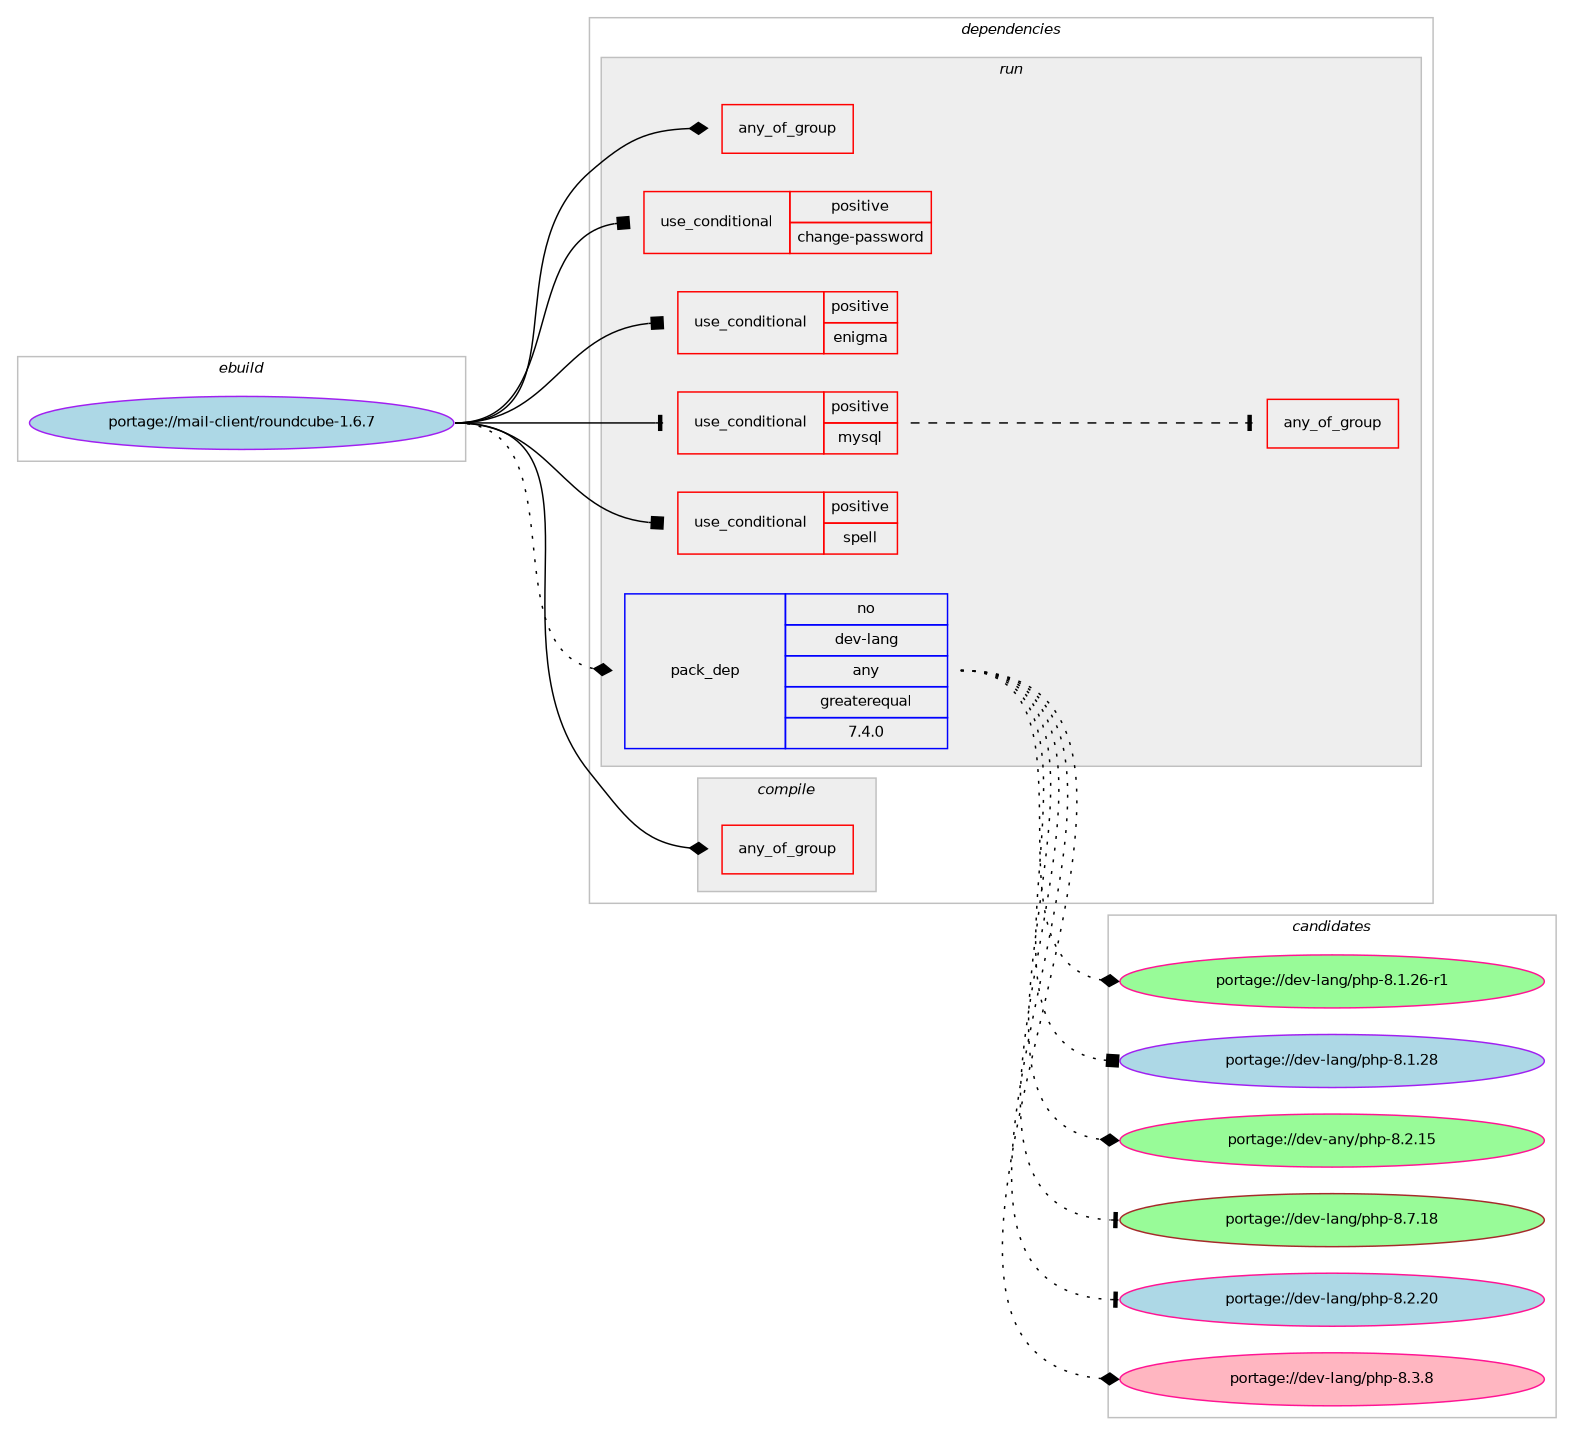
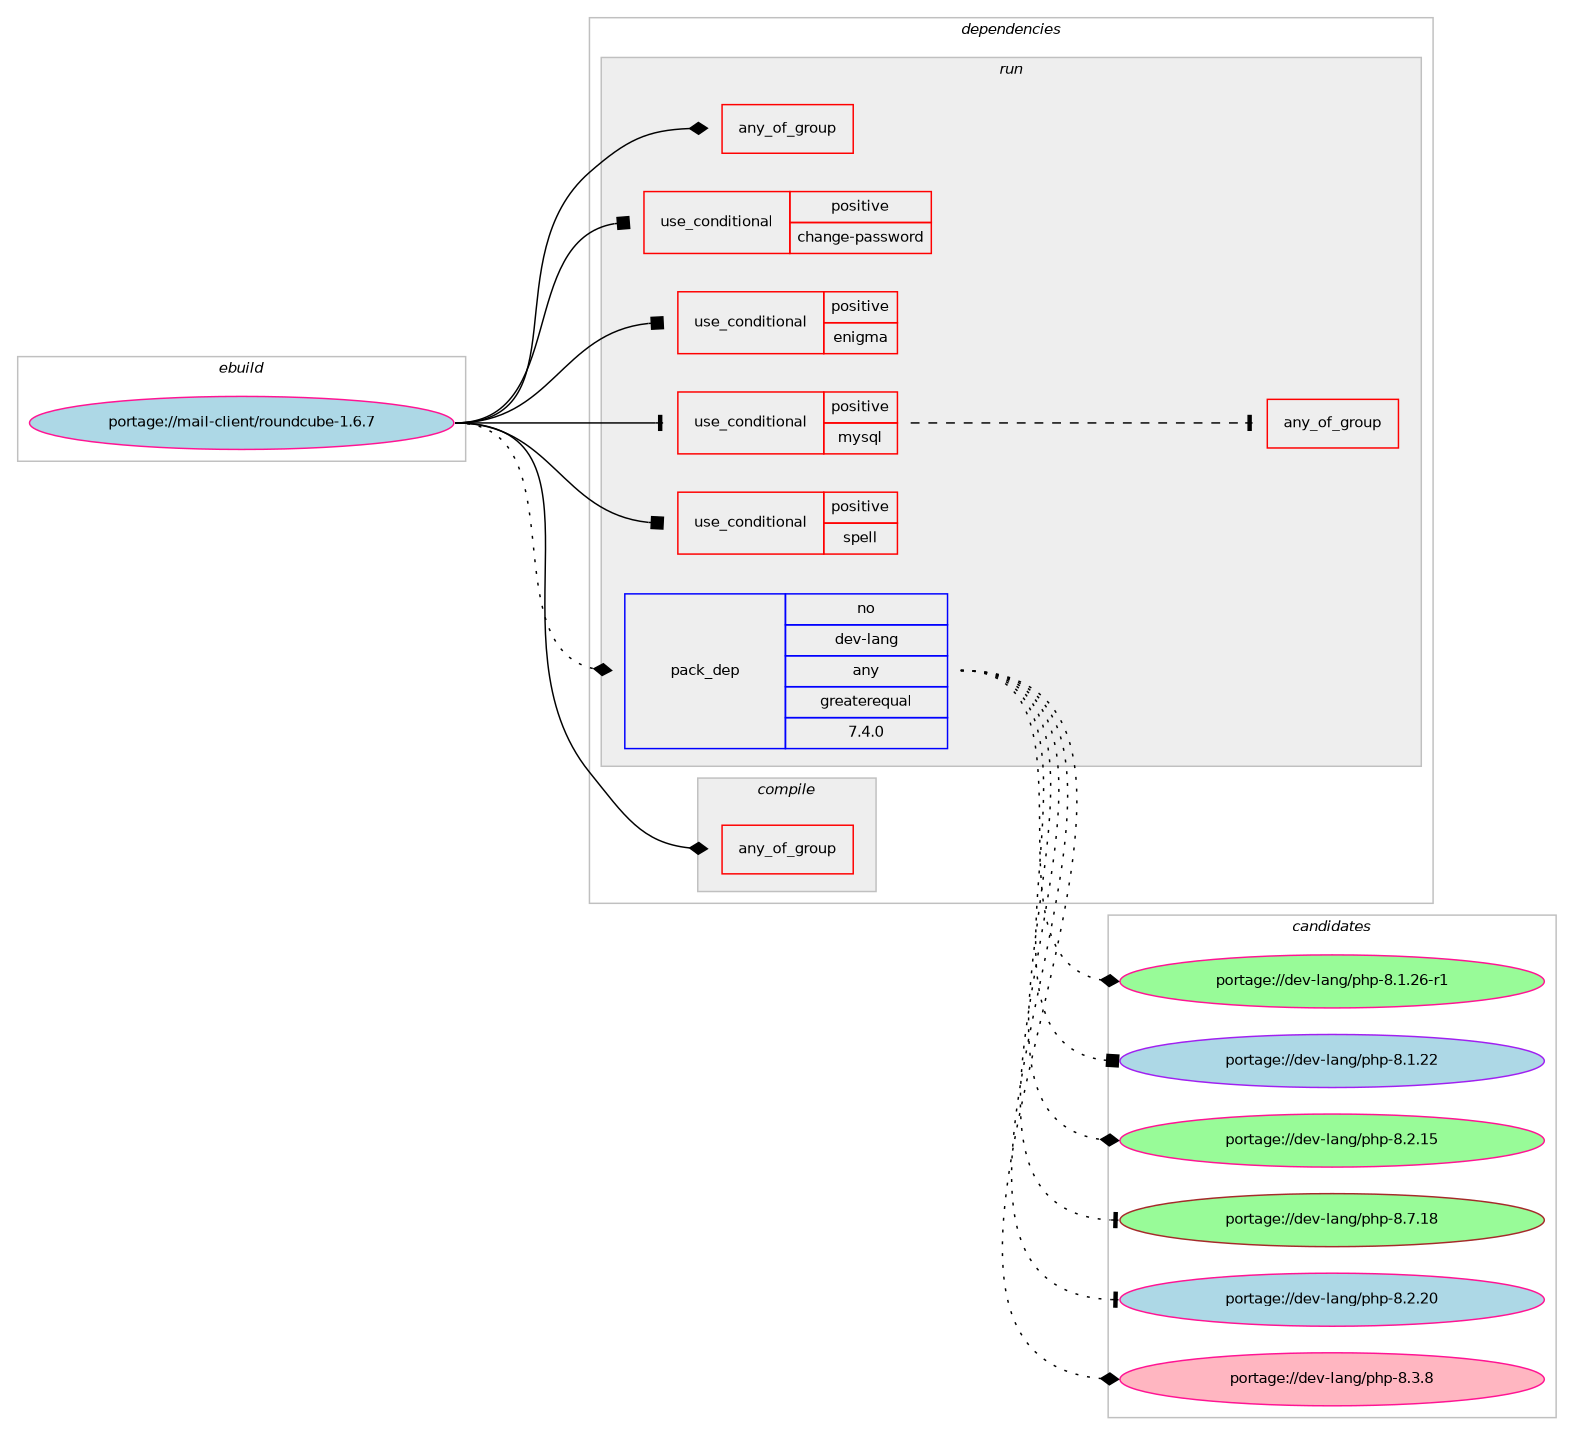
(242, 423) -> (242, 423)
(1332, 1061) -> (1332, 1061)
(1332, 1141) -> (1332, 1141)
